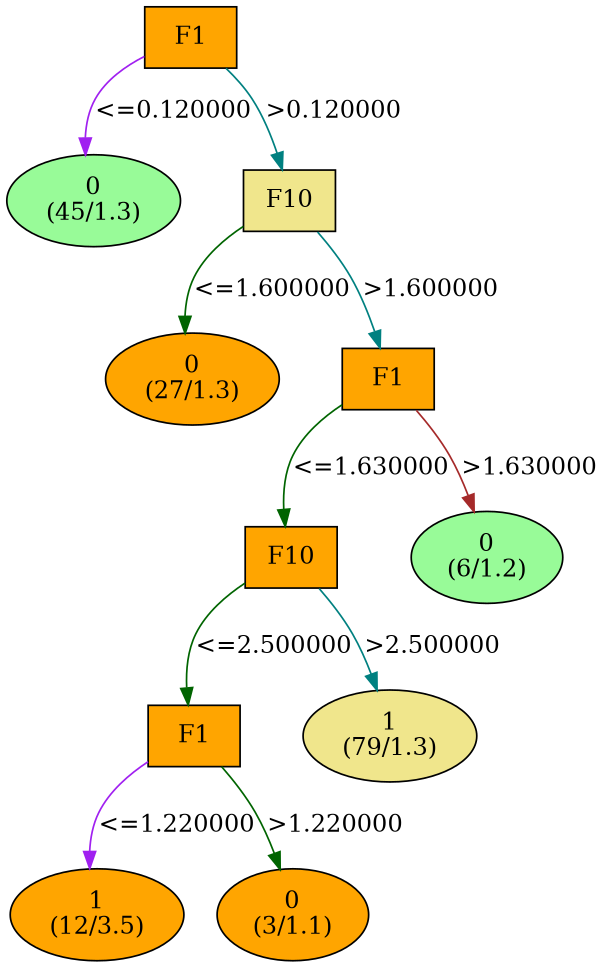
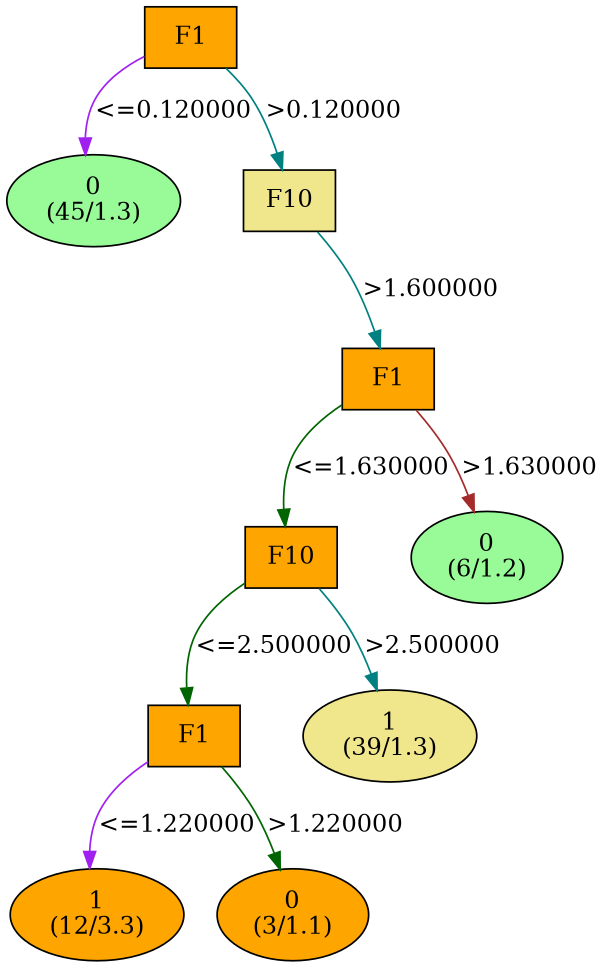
(192, 379) -> none
(390, 736) -> (390, 736)
(97, 915) -> (97, 915)
